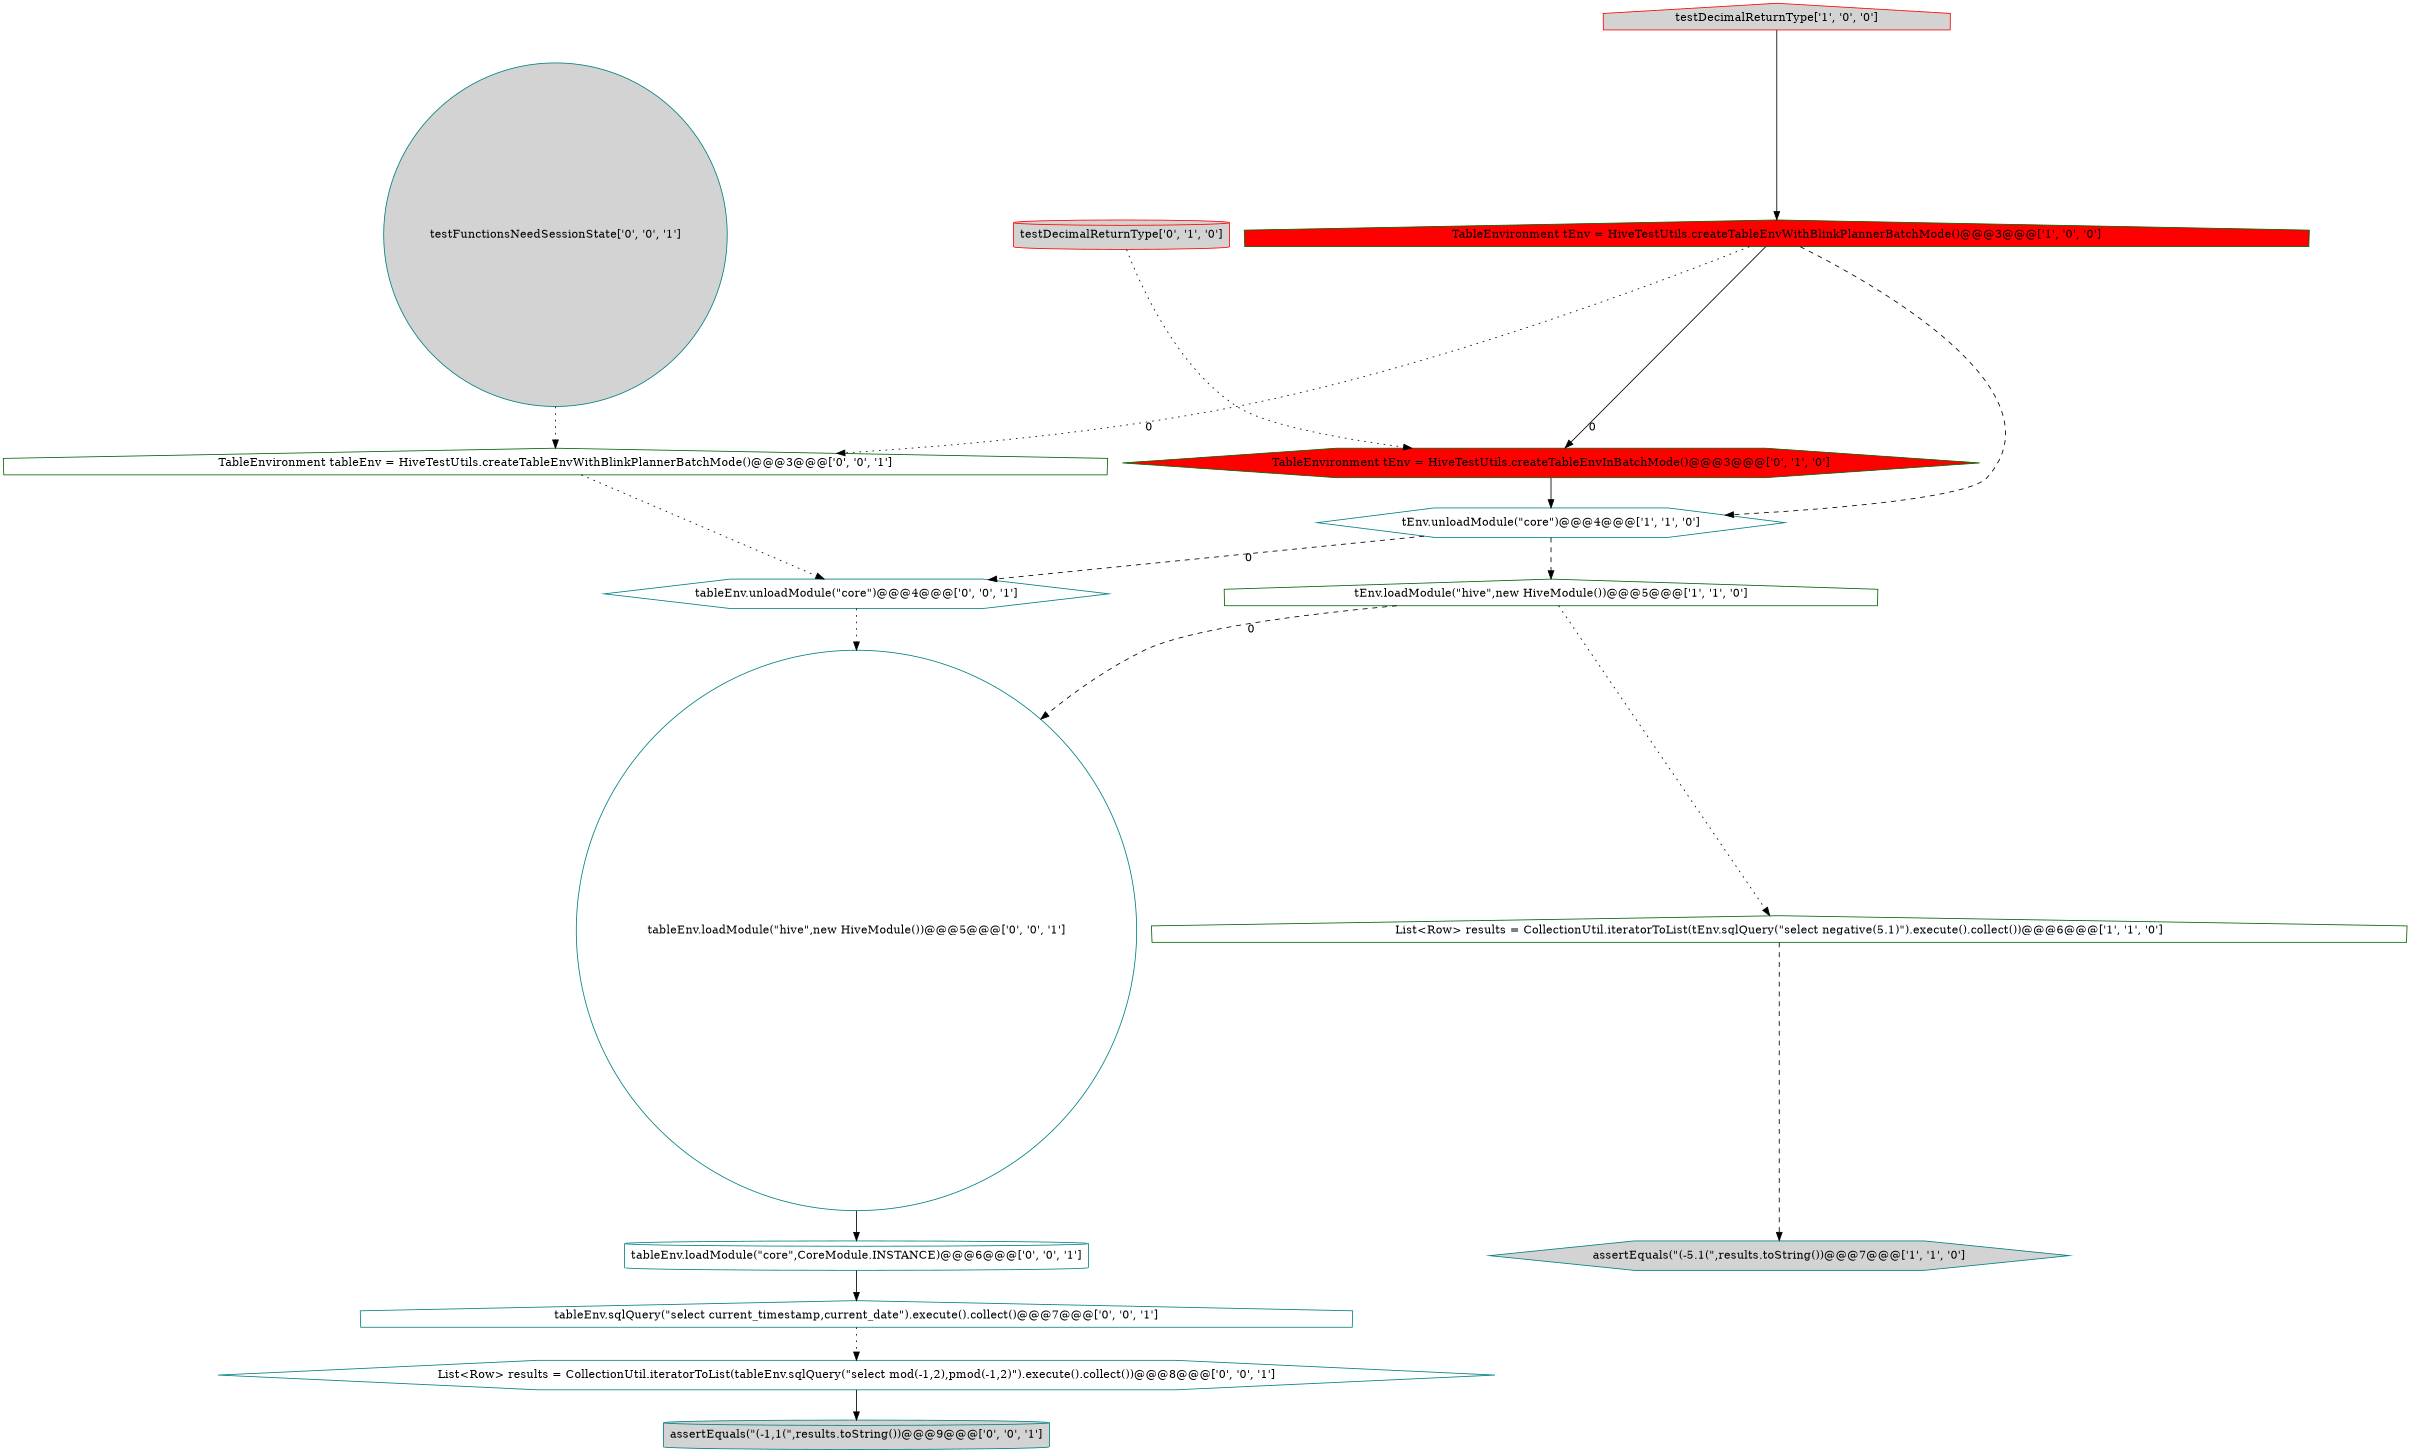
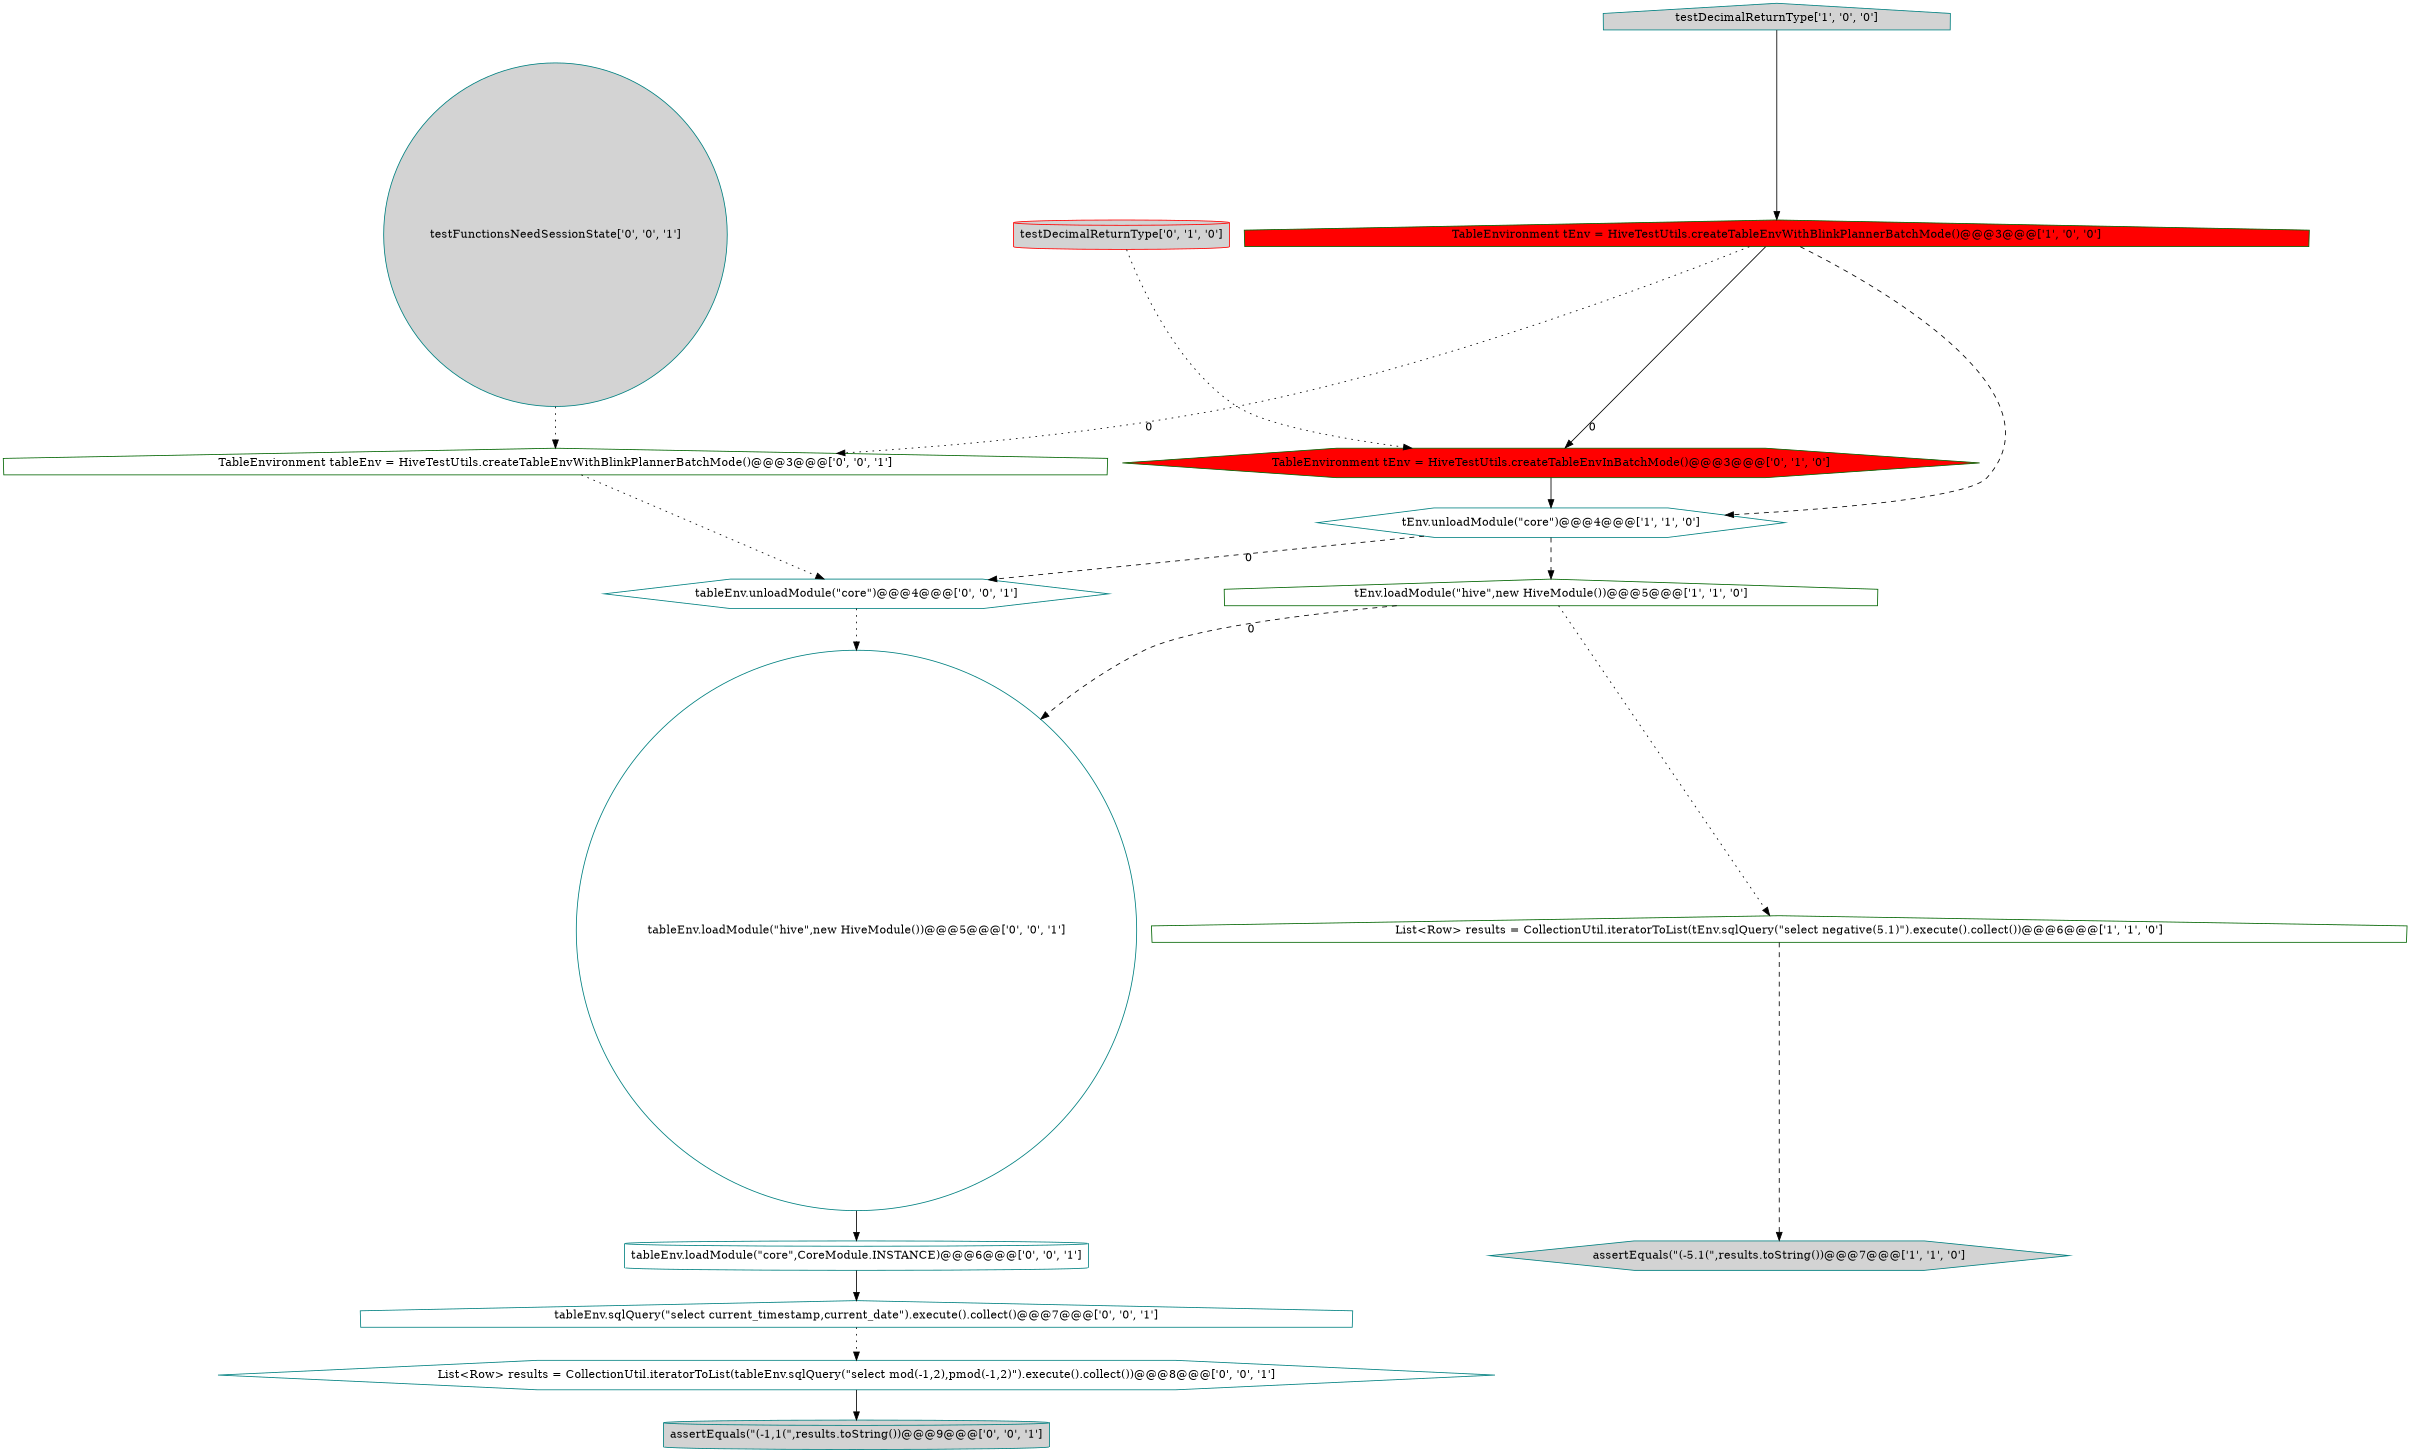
(1777, 18) -> (1777, 18)
